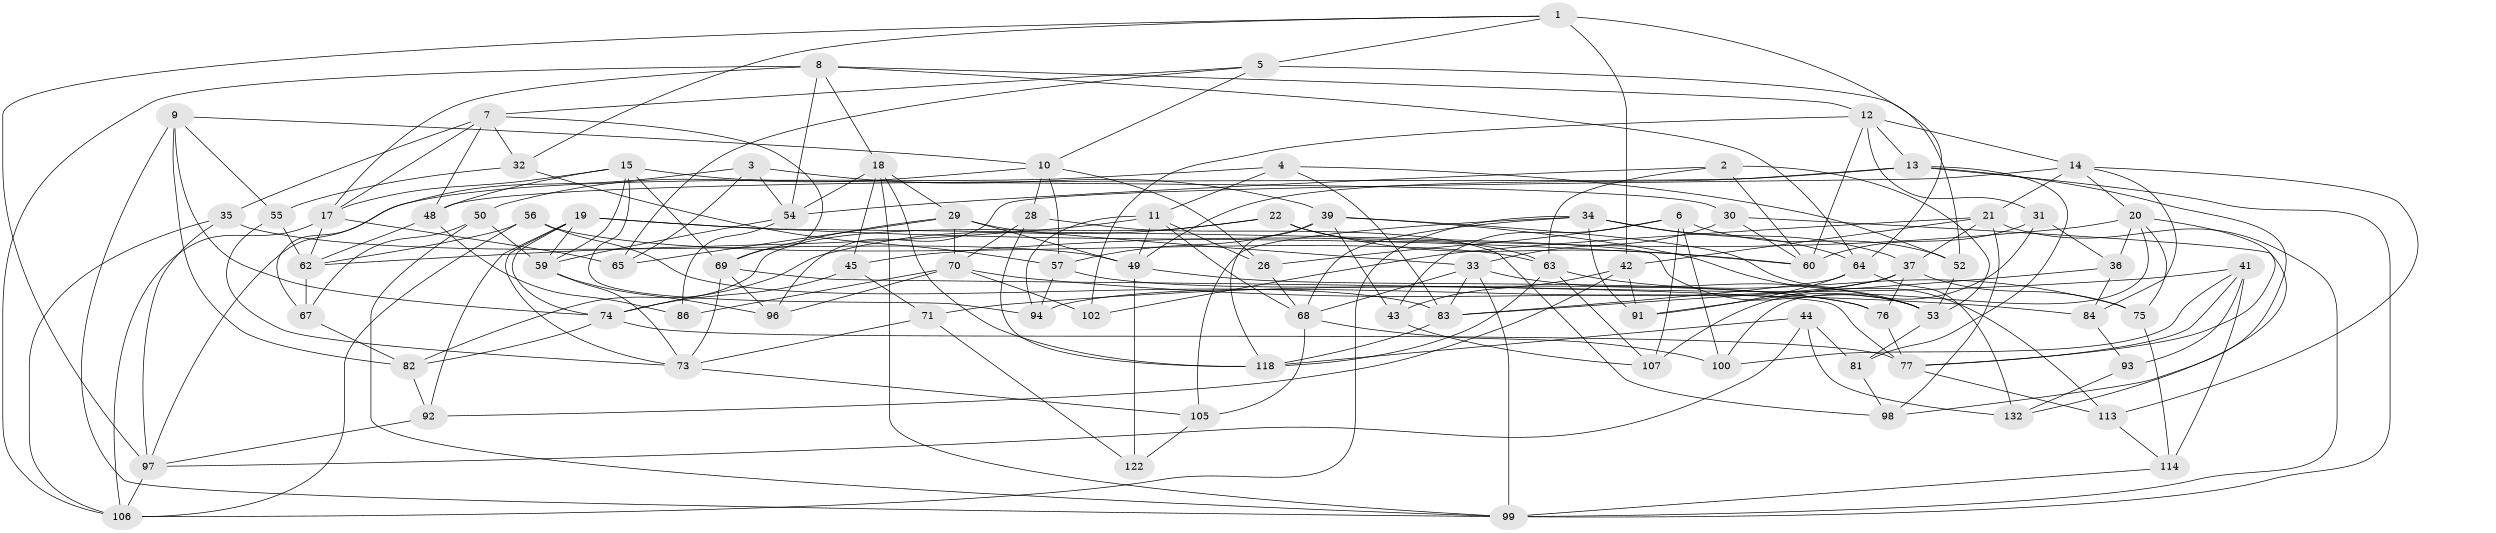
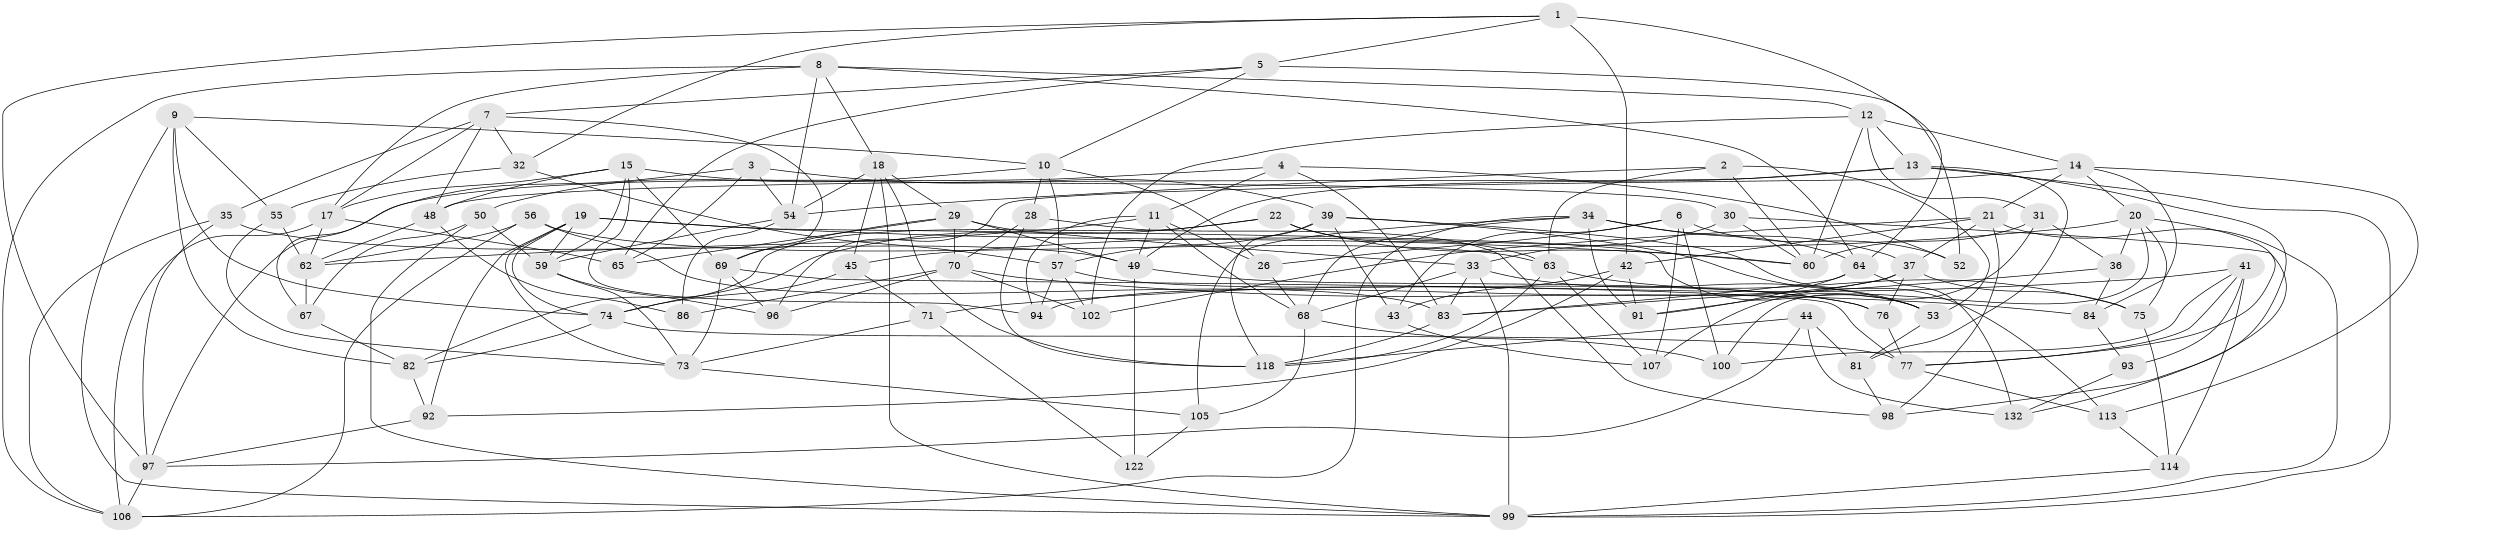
none -> (1071, 287)
(1947, 291) -> none
